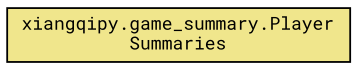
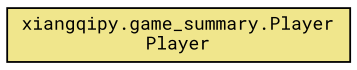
(179, 35) -> (179, 35)
